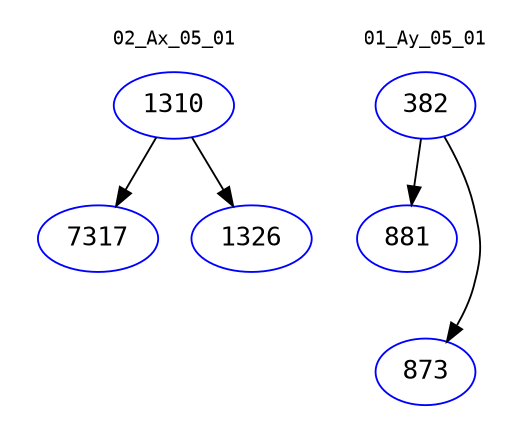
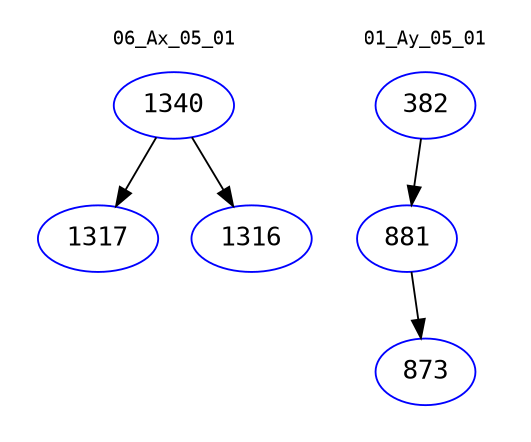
(175, 40) -> (175, 40)
(174, 105) -> (174, 105)
(479, 230) -> (415, 296)
(98, 239) -> (98, 239)
(252, 239) -> (252, 239)
